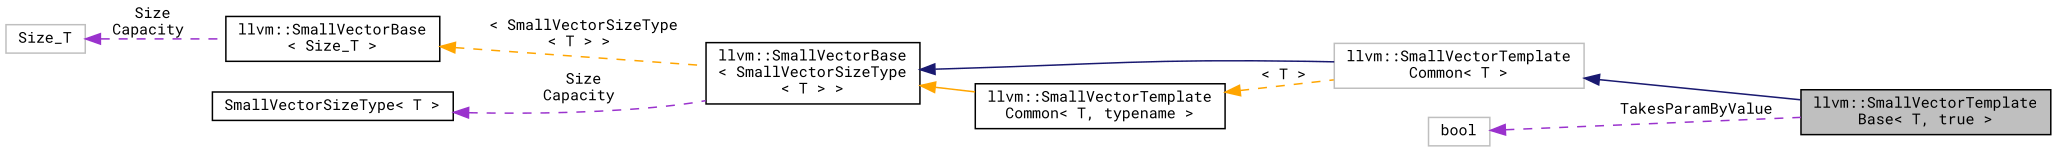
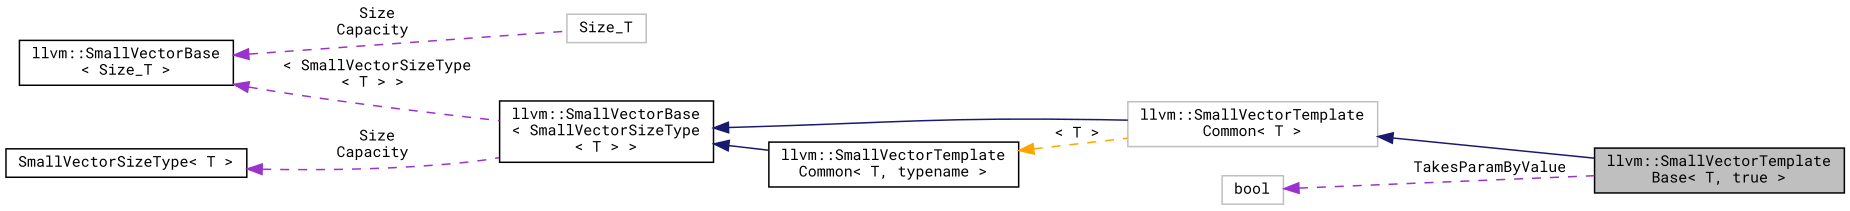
(163, 39) -> (408, 43)
(581, 57) -> (374, 106)
(955, 90) -> (749, 148)
